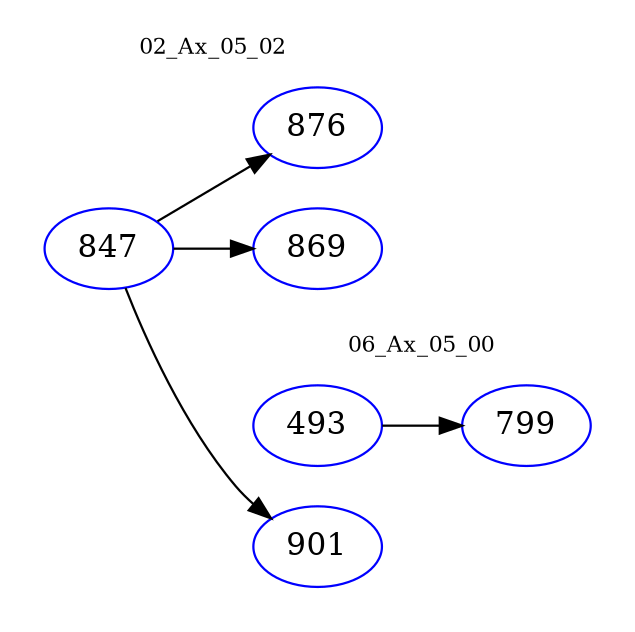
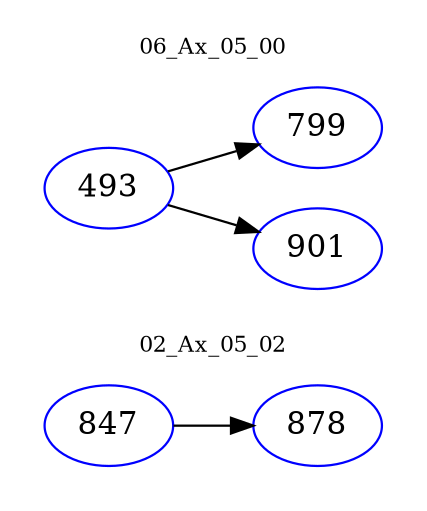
(318, 128) -> (318, 426)
(318, 249) -> none
(179, 402) -> (202, 215)
